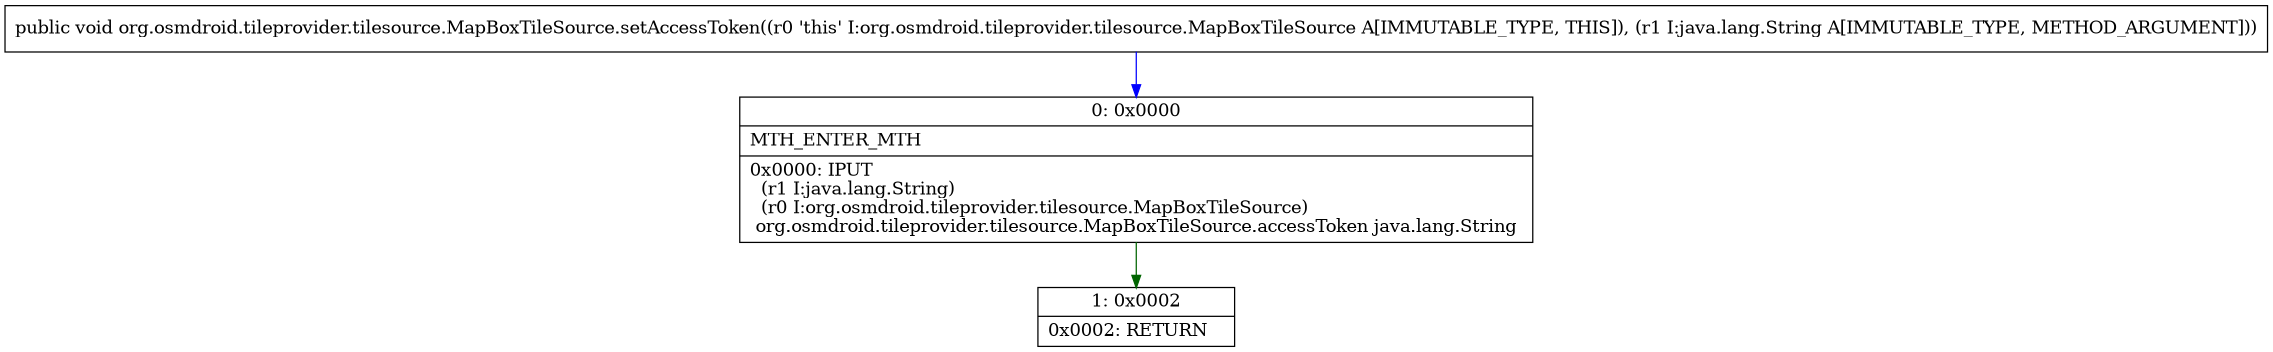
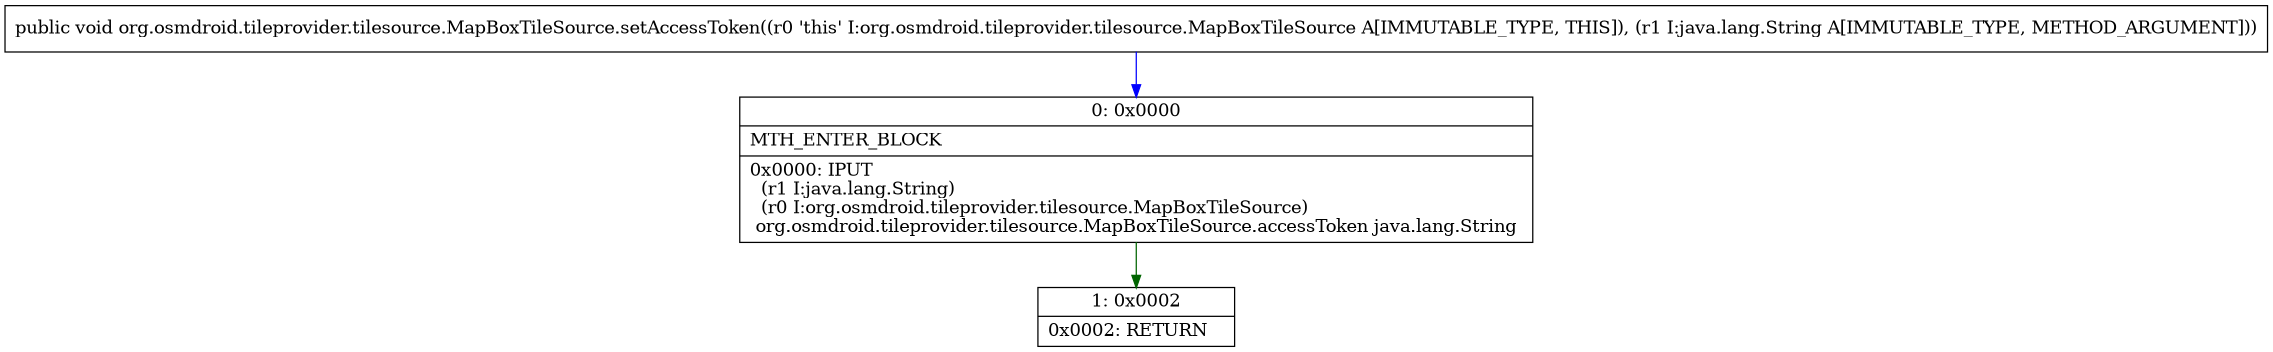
(836, 140) -> (846, 140)
